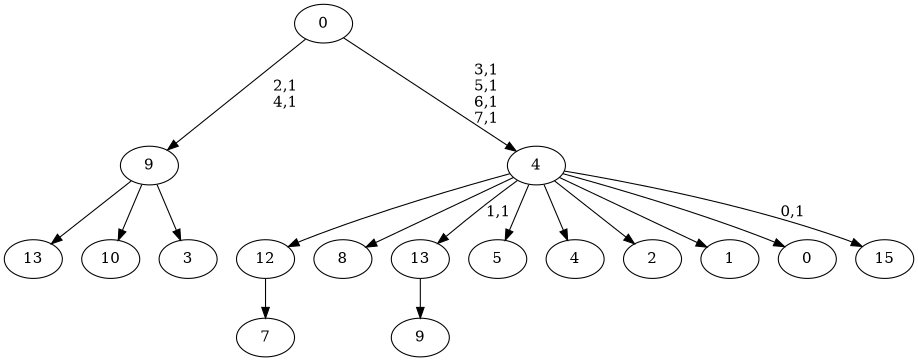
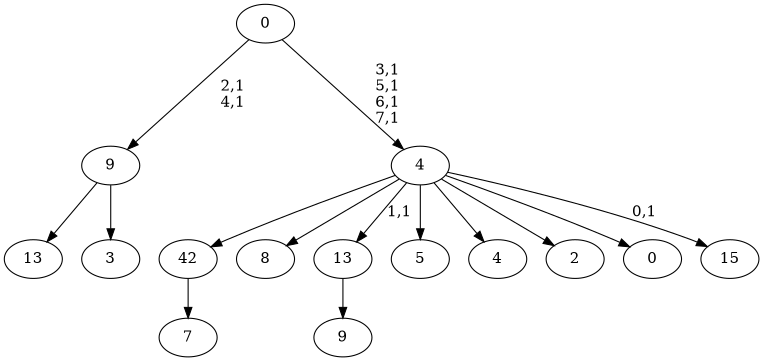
(111, 259) -> none
(266, 259) -> (188, 259)
(730, 259) -> none
